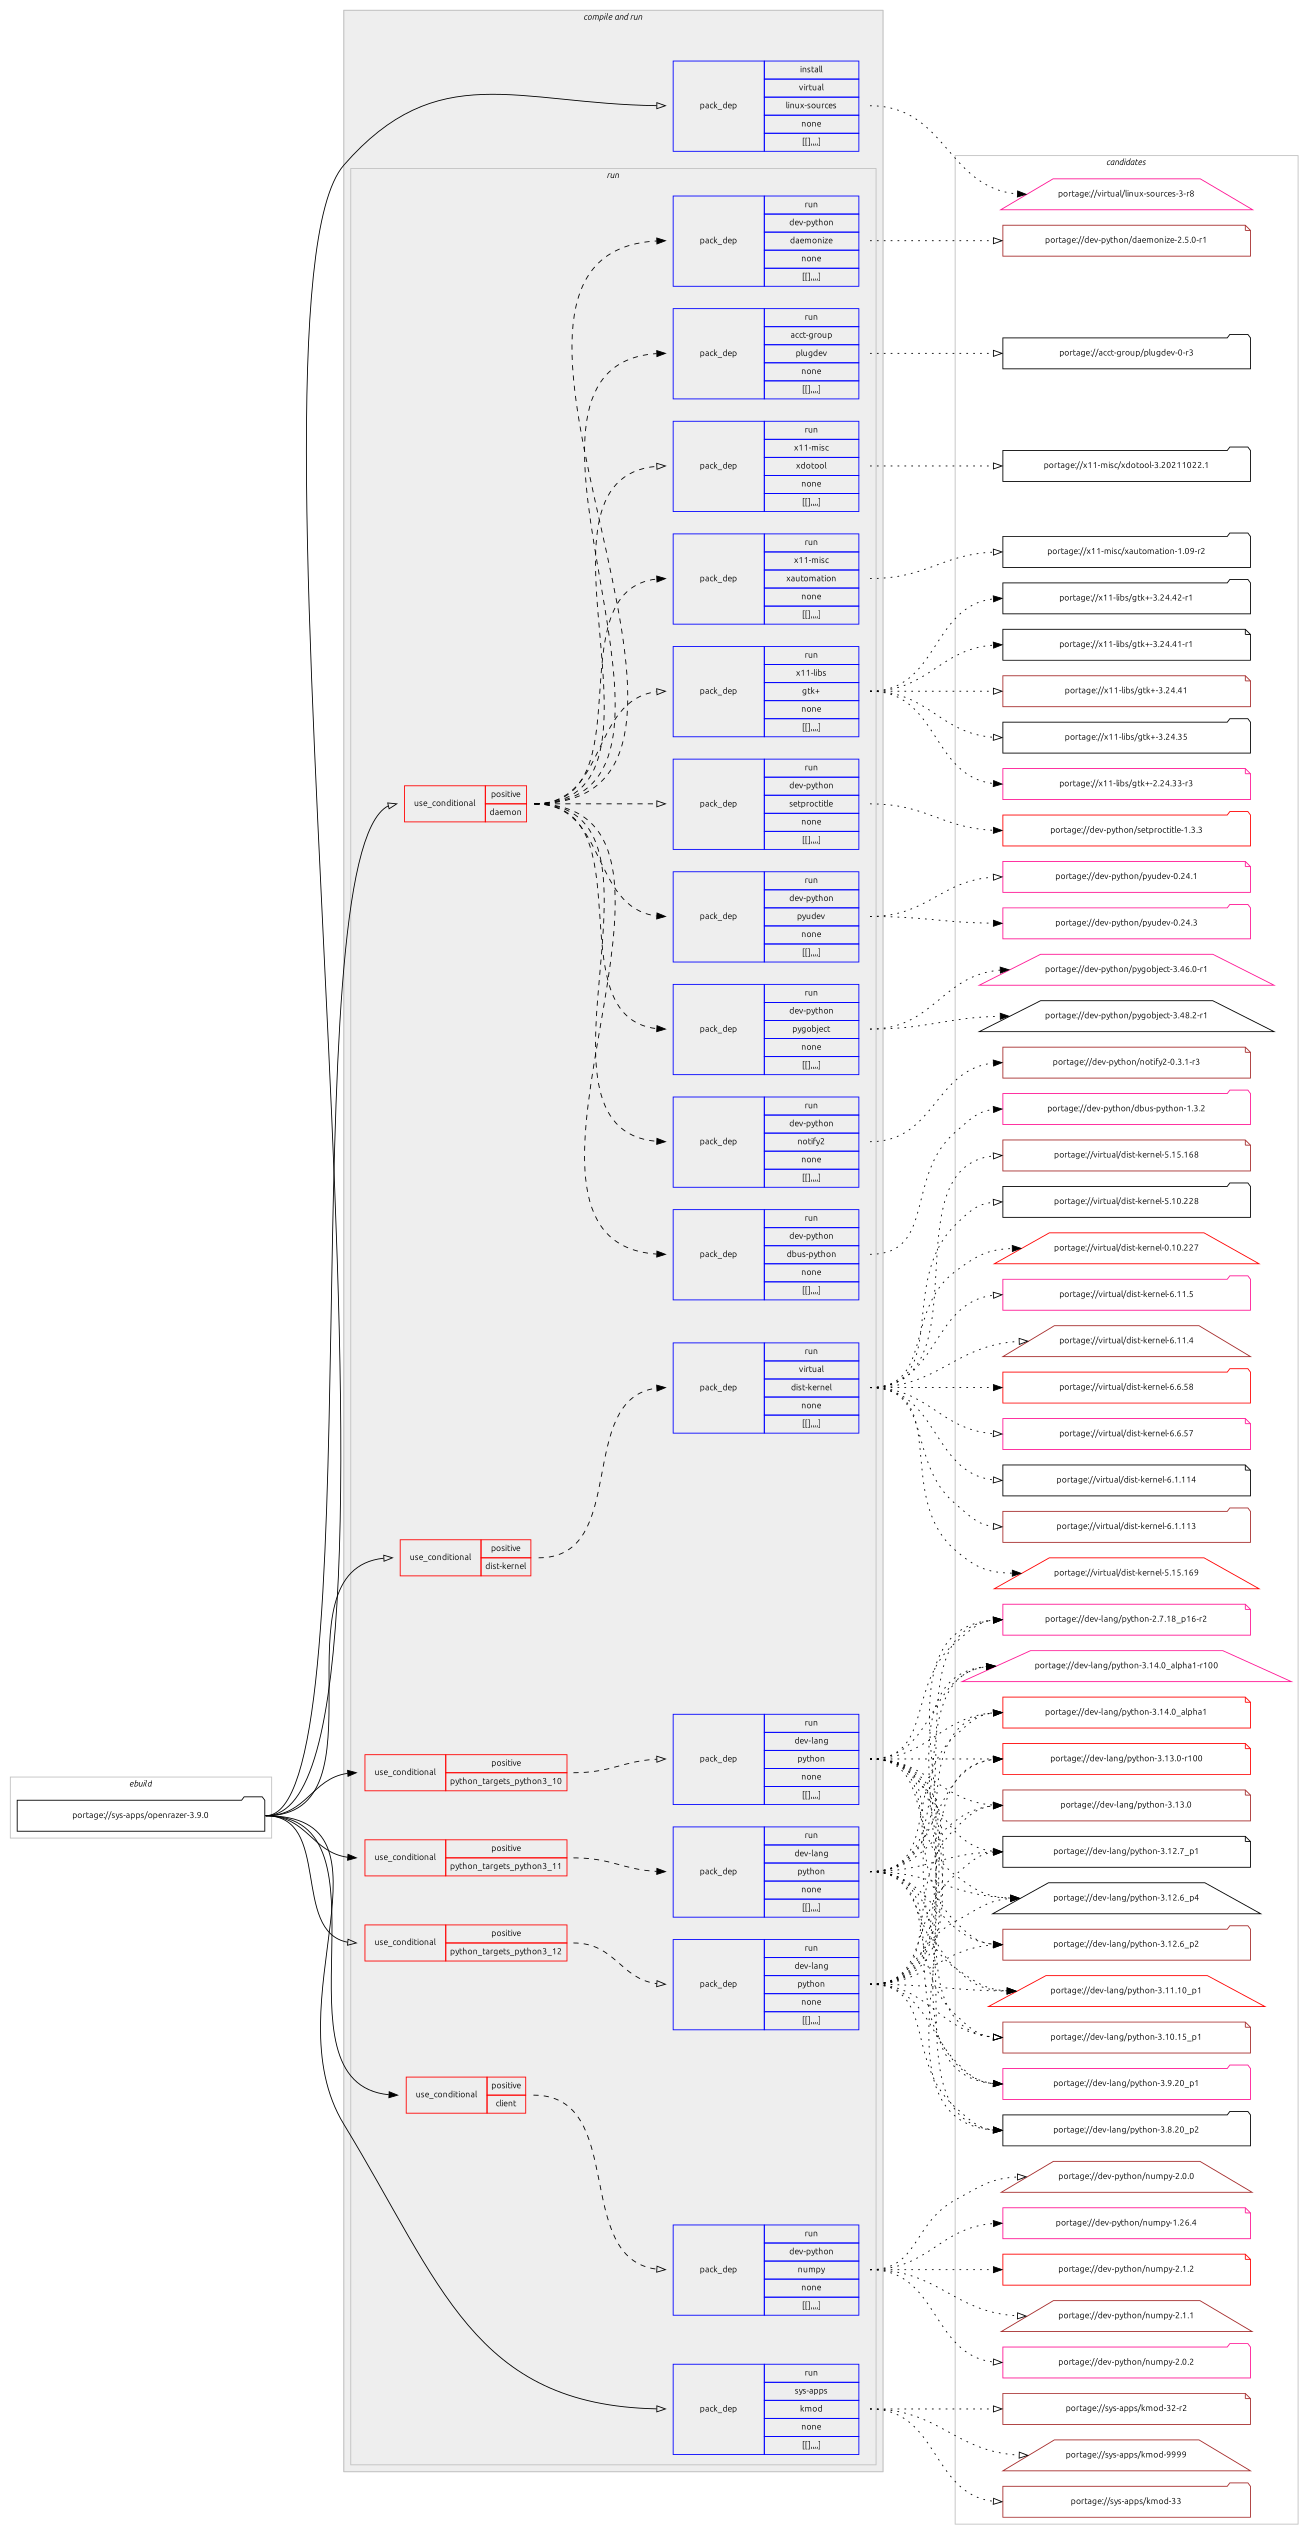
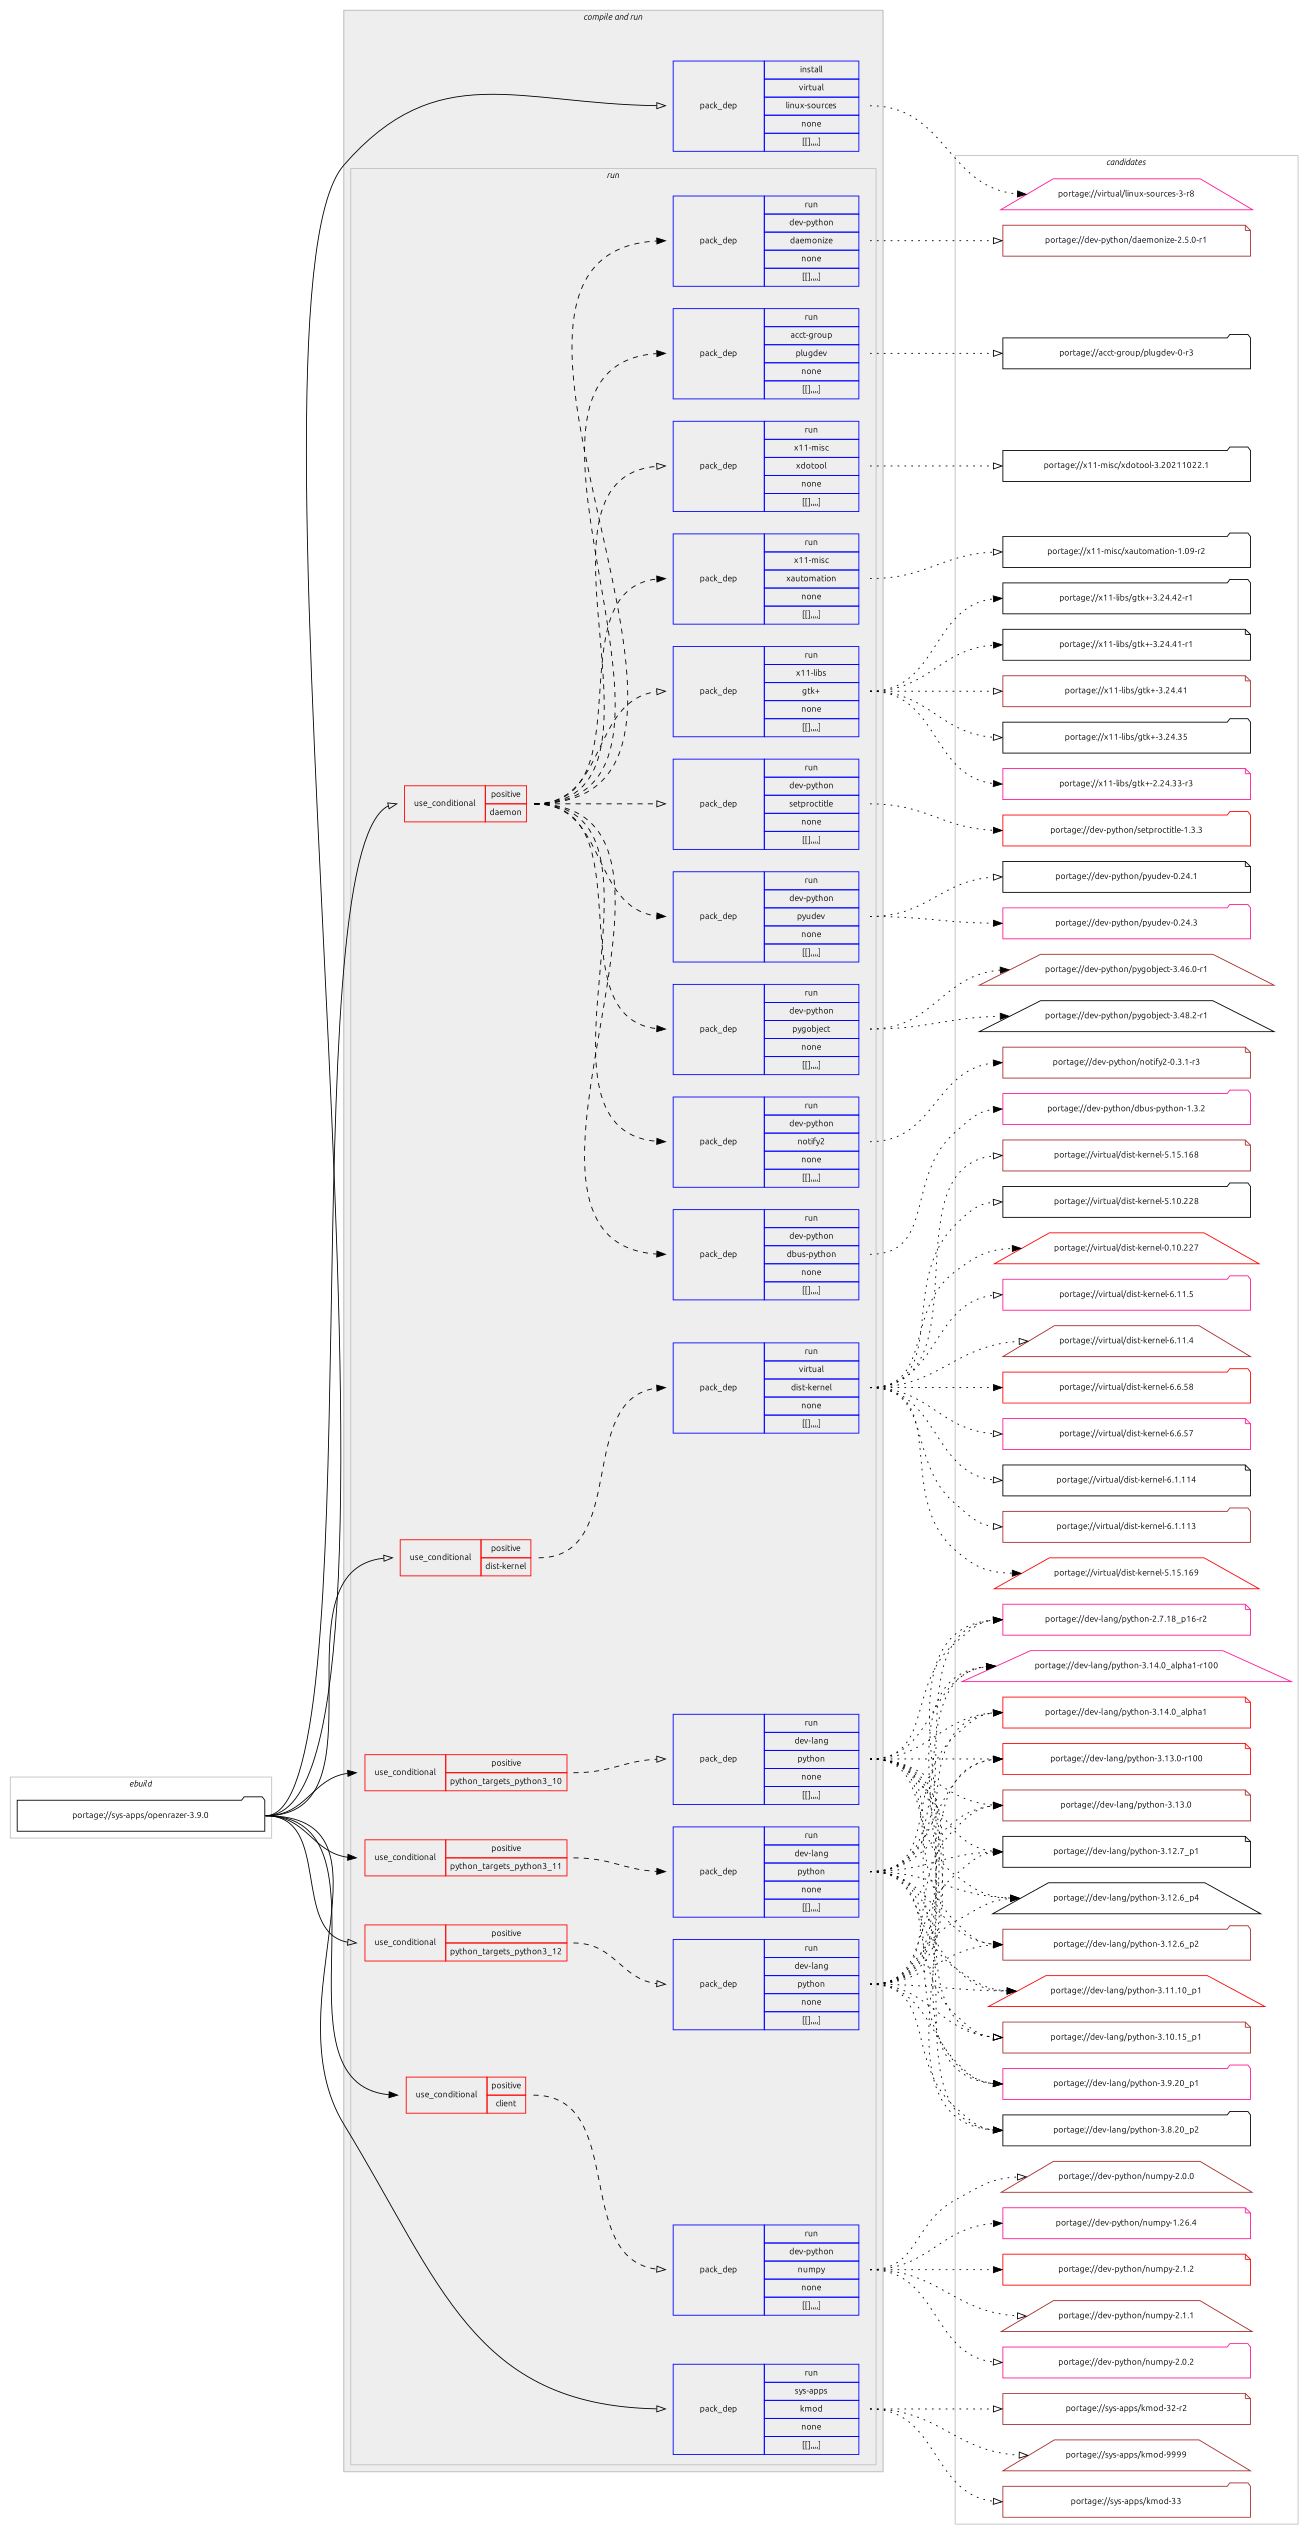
(1127, 877) -> (1127, 877)
(1127, 970) -> (1127, 970)
